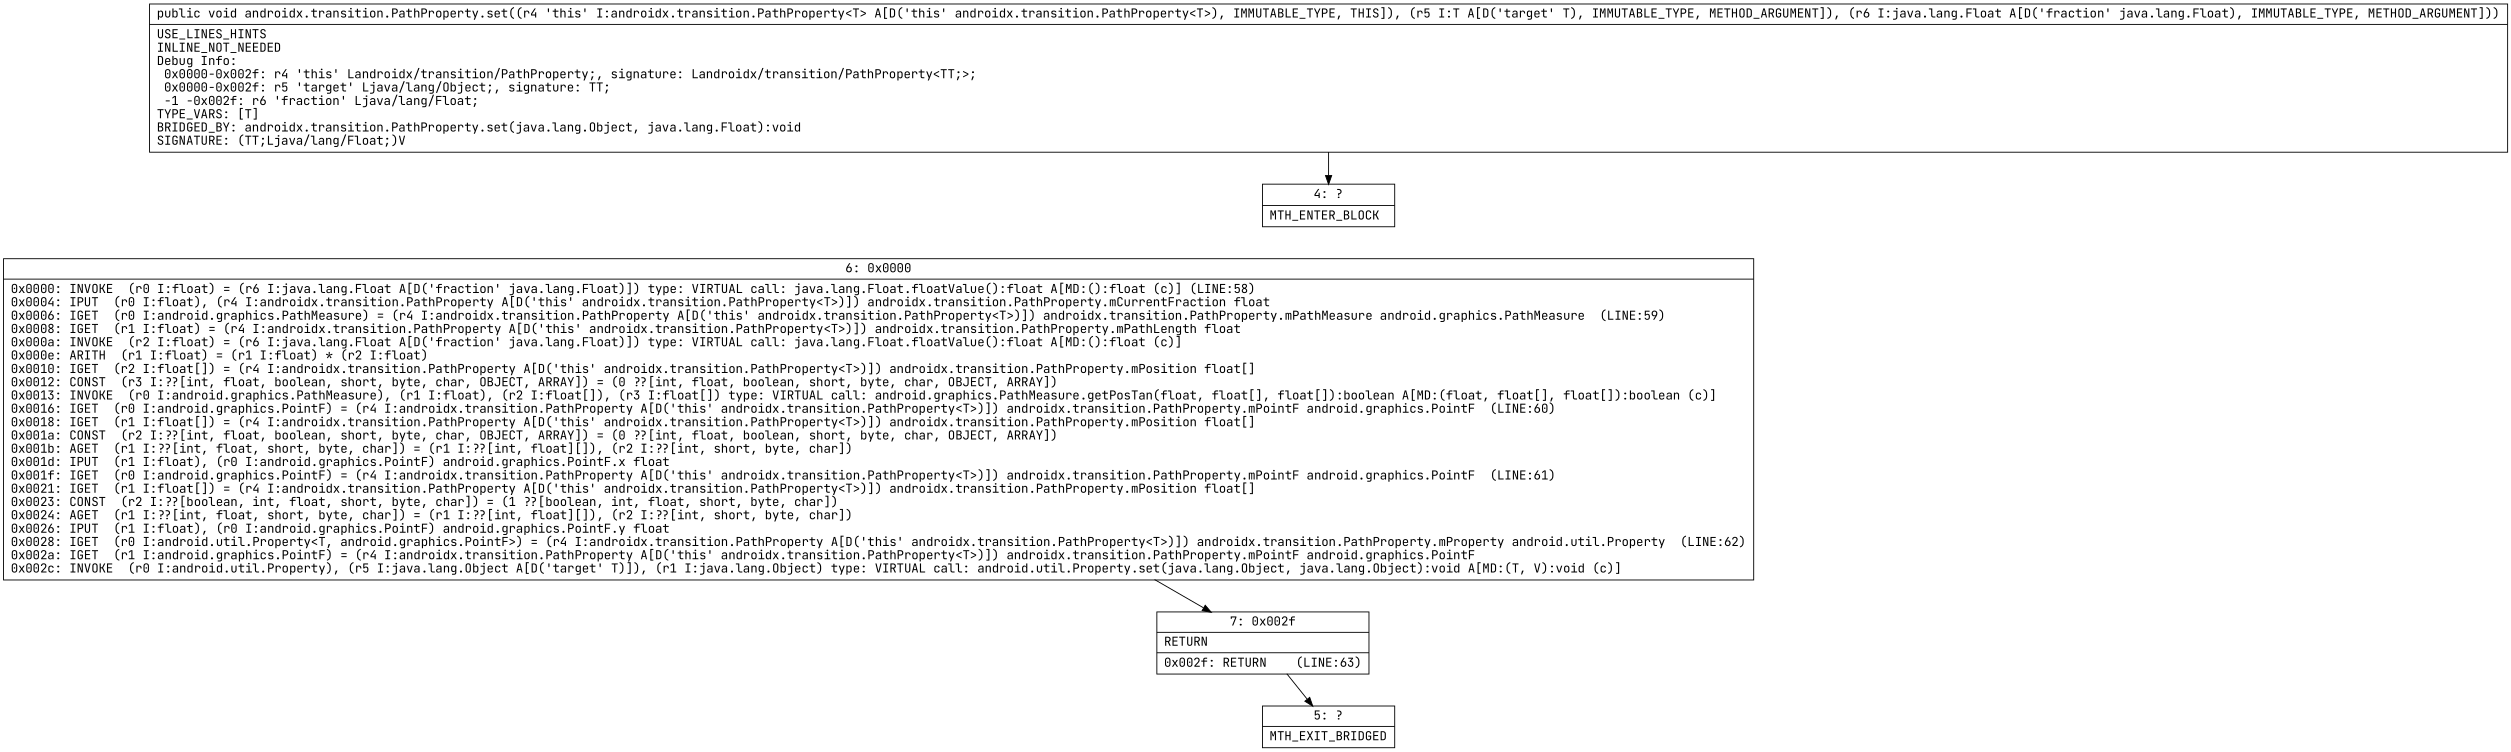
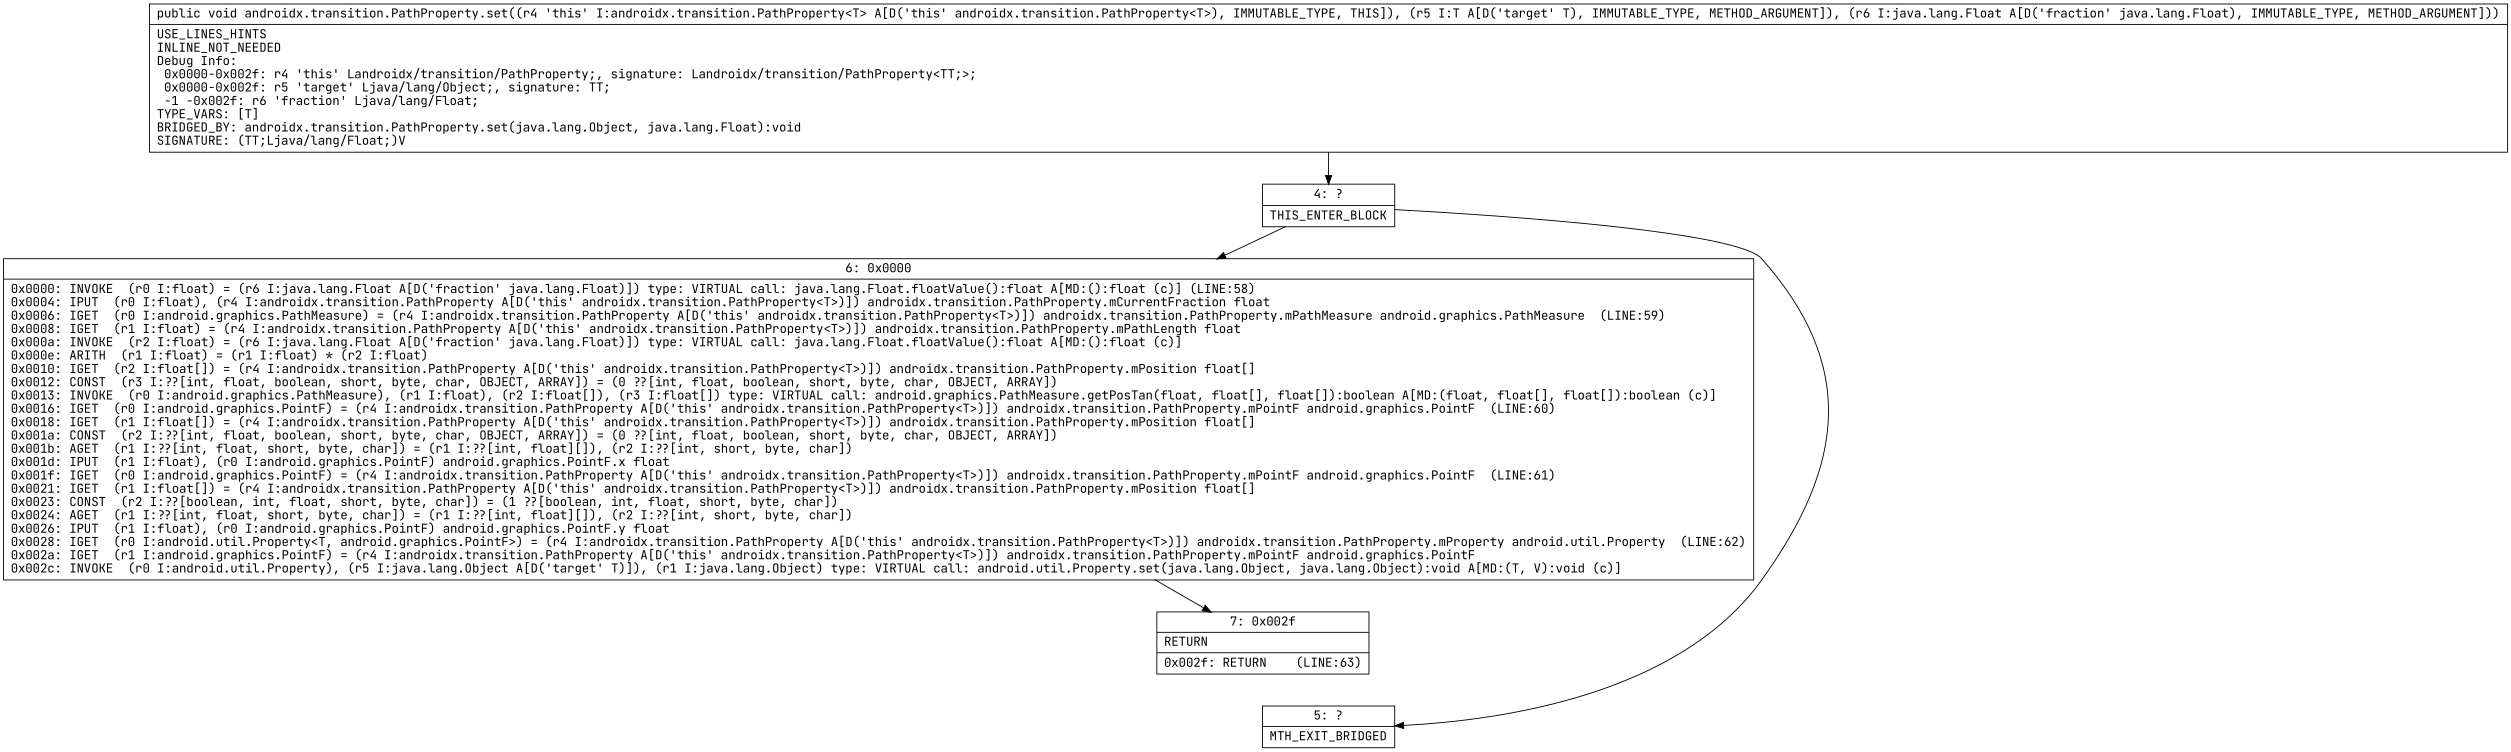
(1325, 216) -> (1329, 216)
none -> (1255, 241)
(1297, 686) -> (1826, 432)
